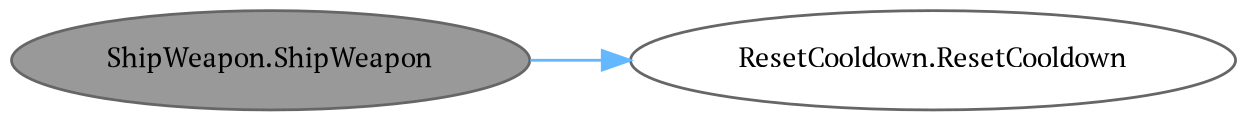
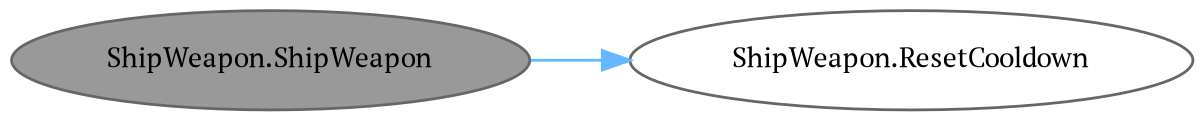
(933, 60) -> (911, 60)
